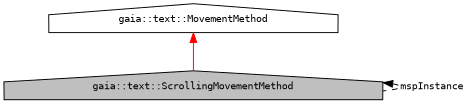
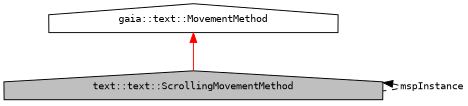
(193, 87) -> (193, 87)
